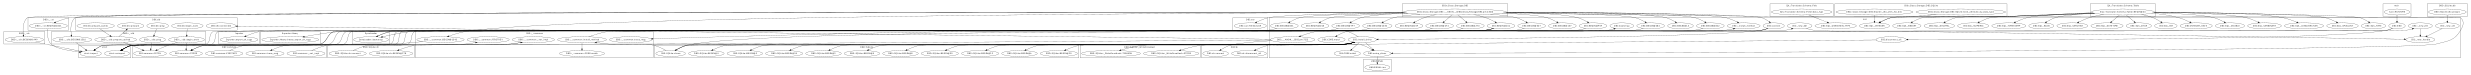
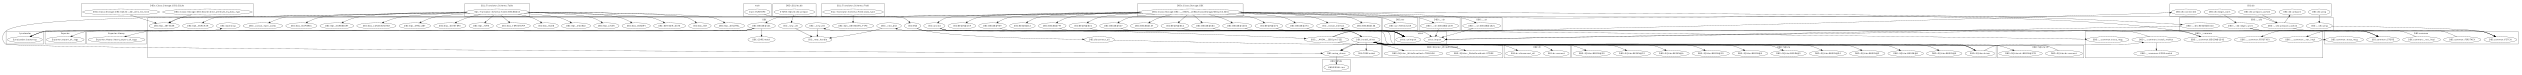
(2447, 12) -> (794, 12)
none -> (263, 26)
